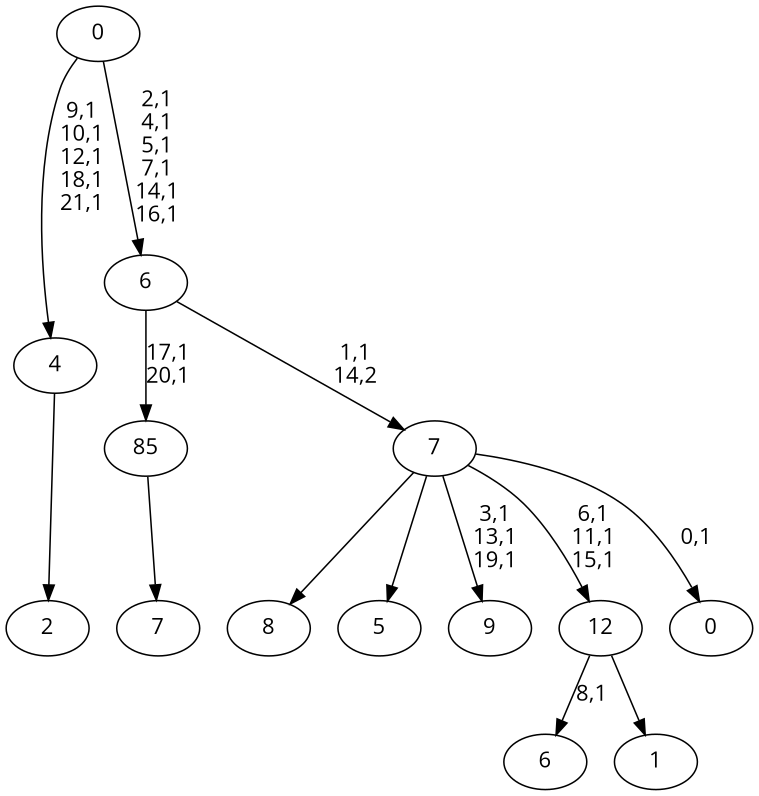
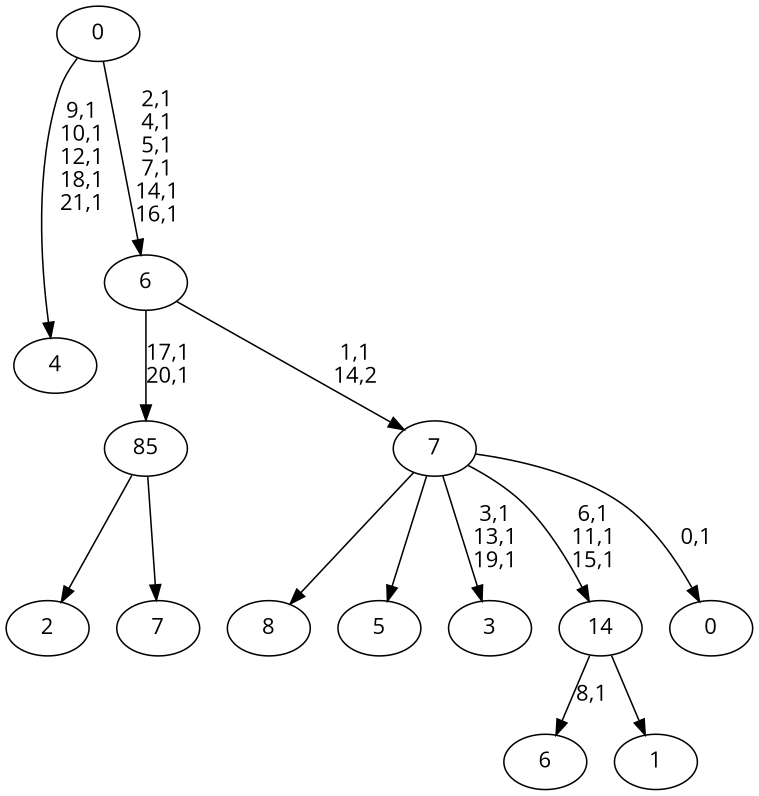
(52, 489) -> (100, 532)
(490, 628) -> (490, 628)
(601, 628) -> (601, 628)
